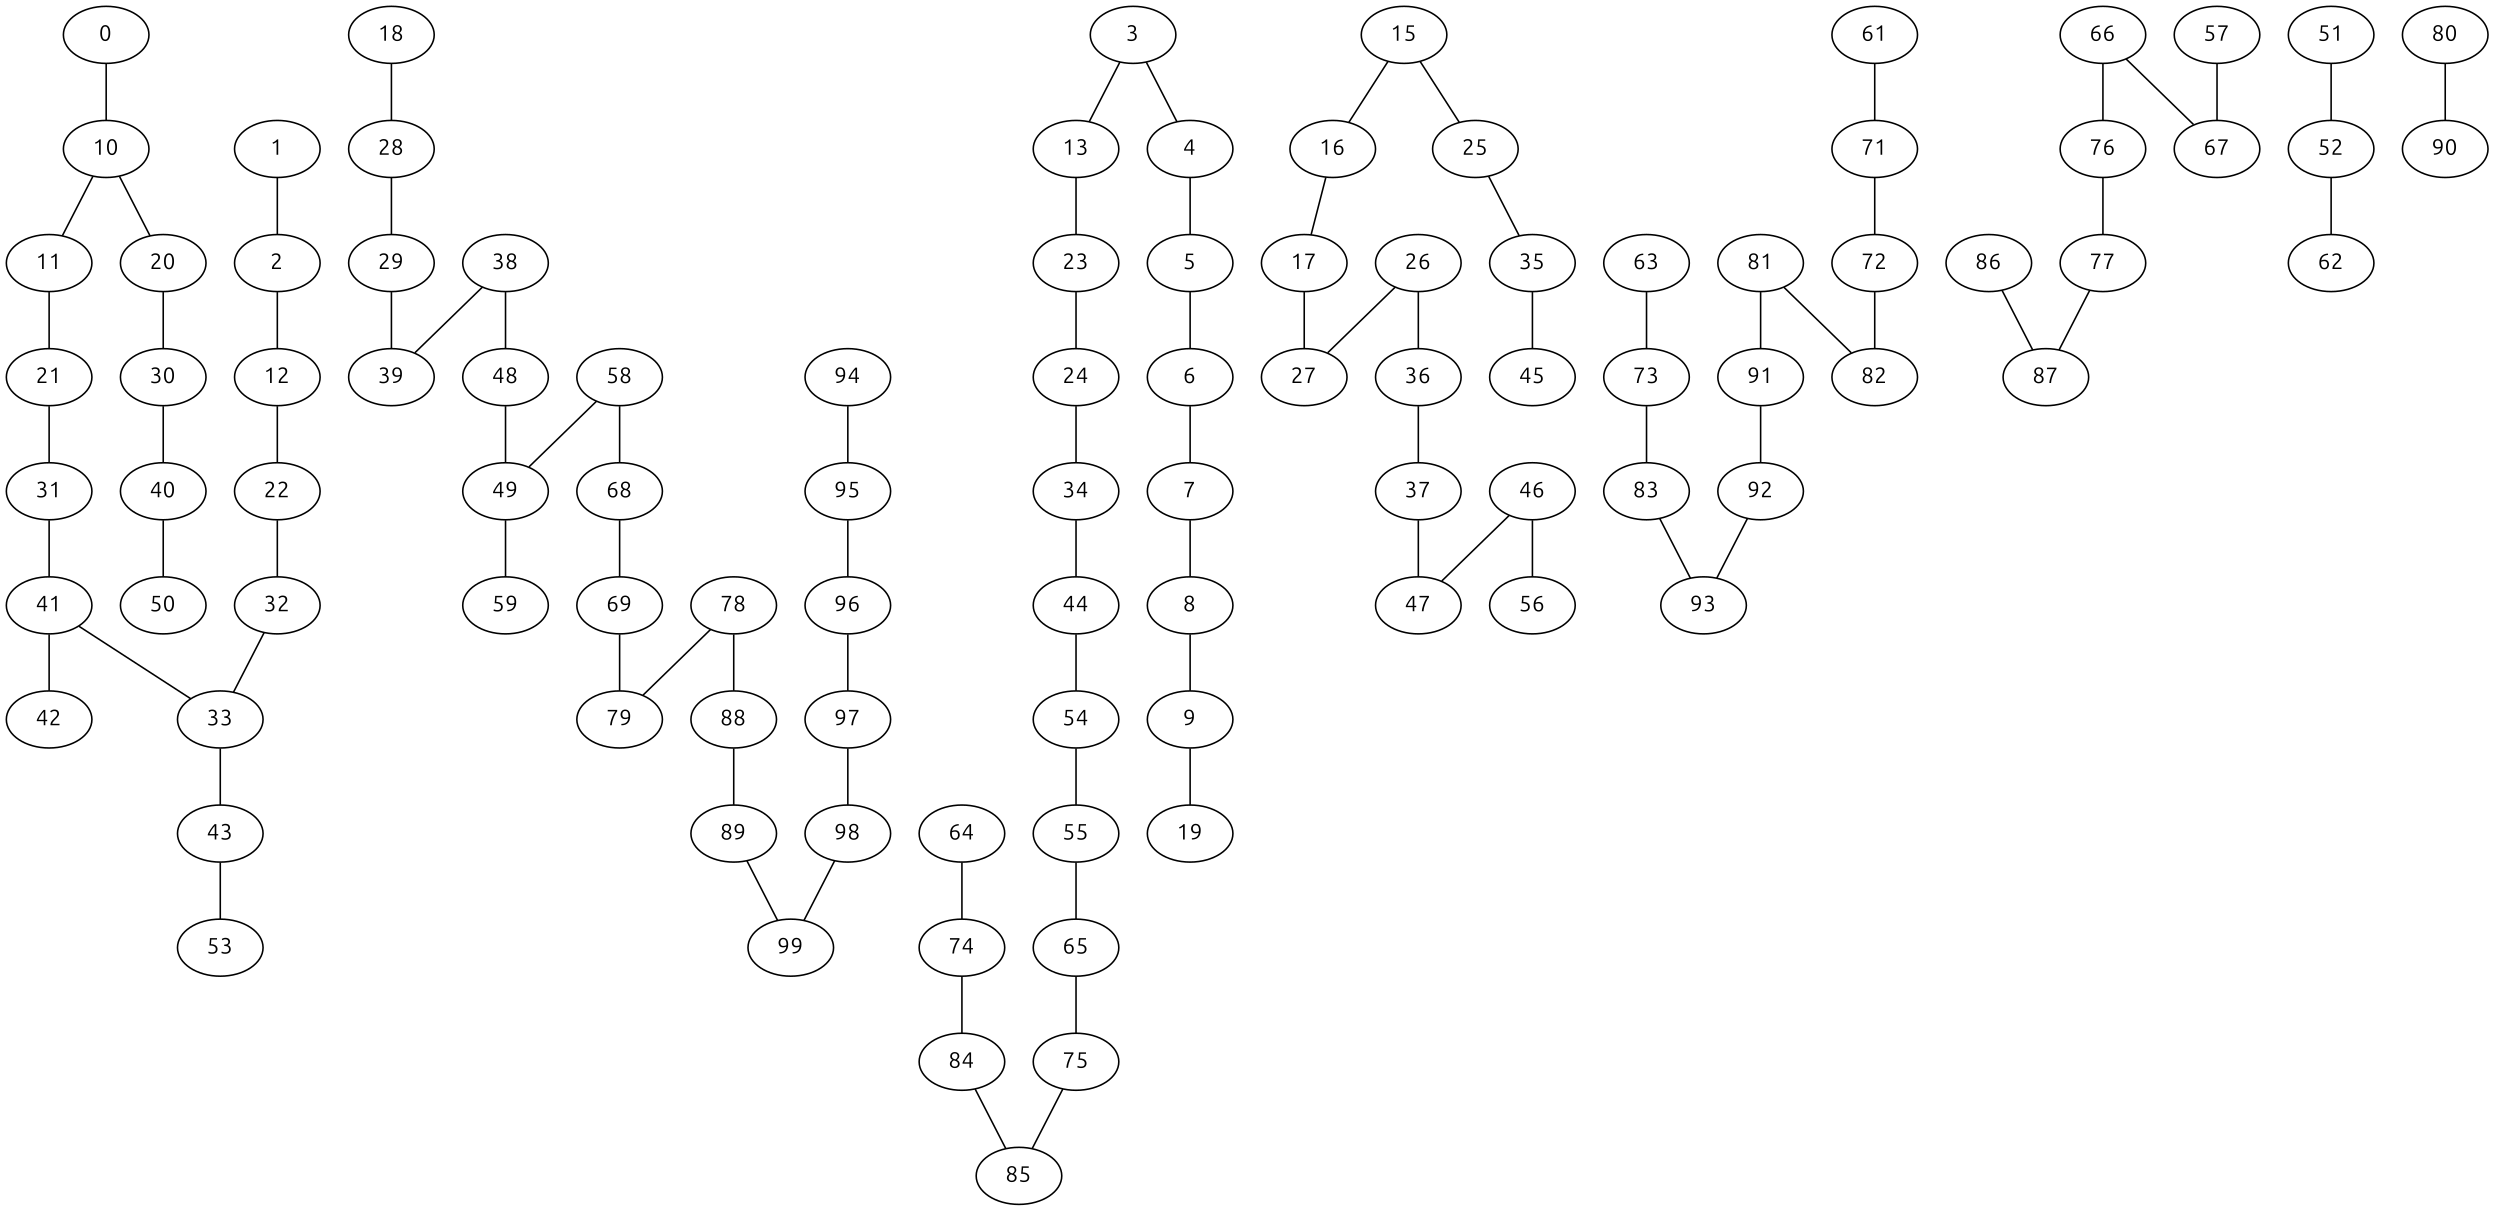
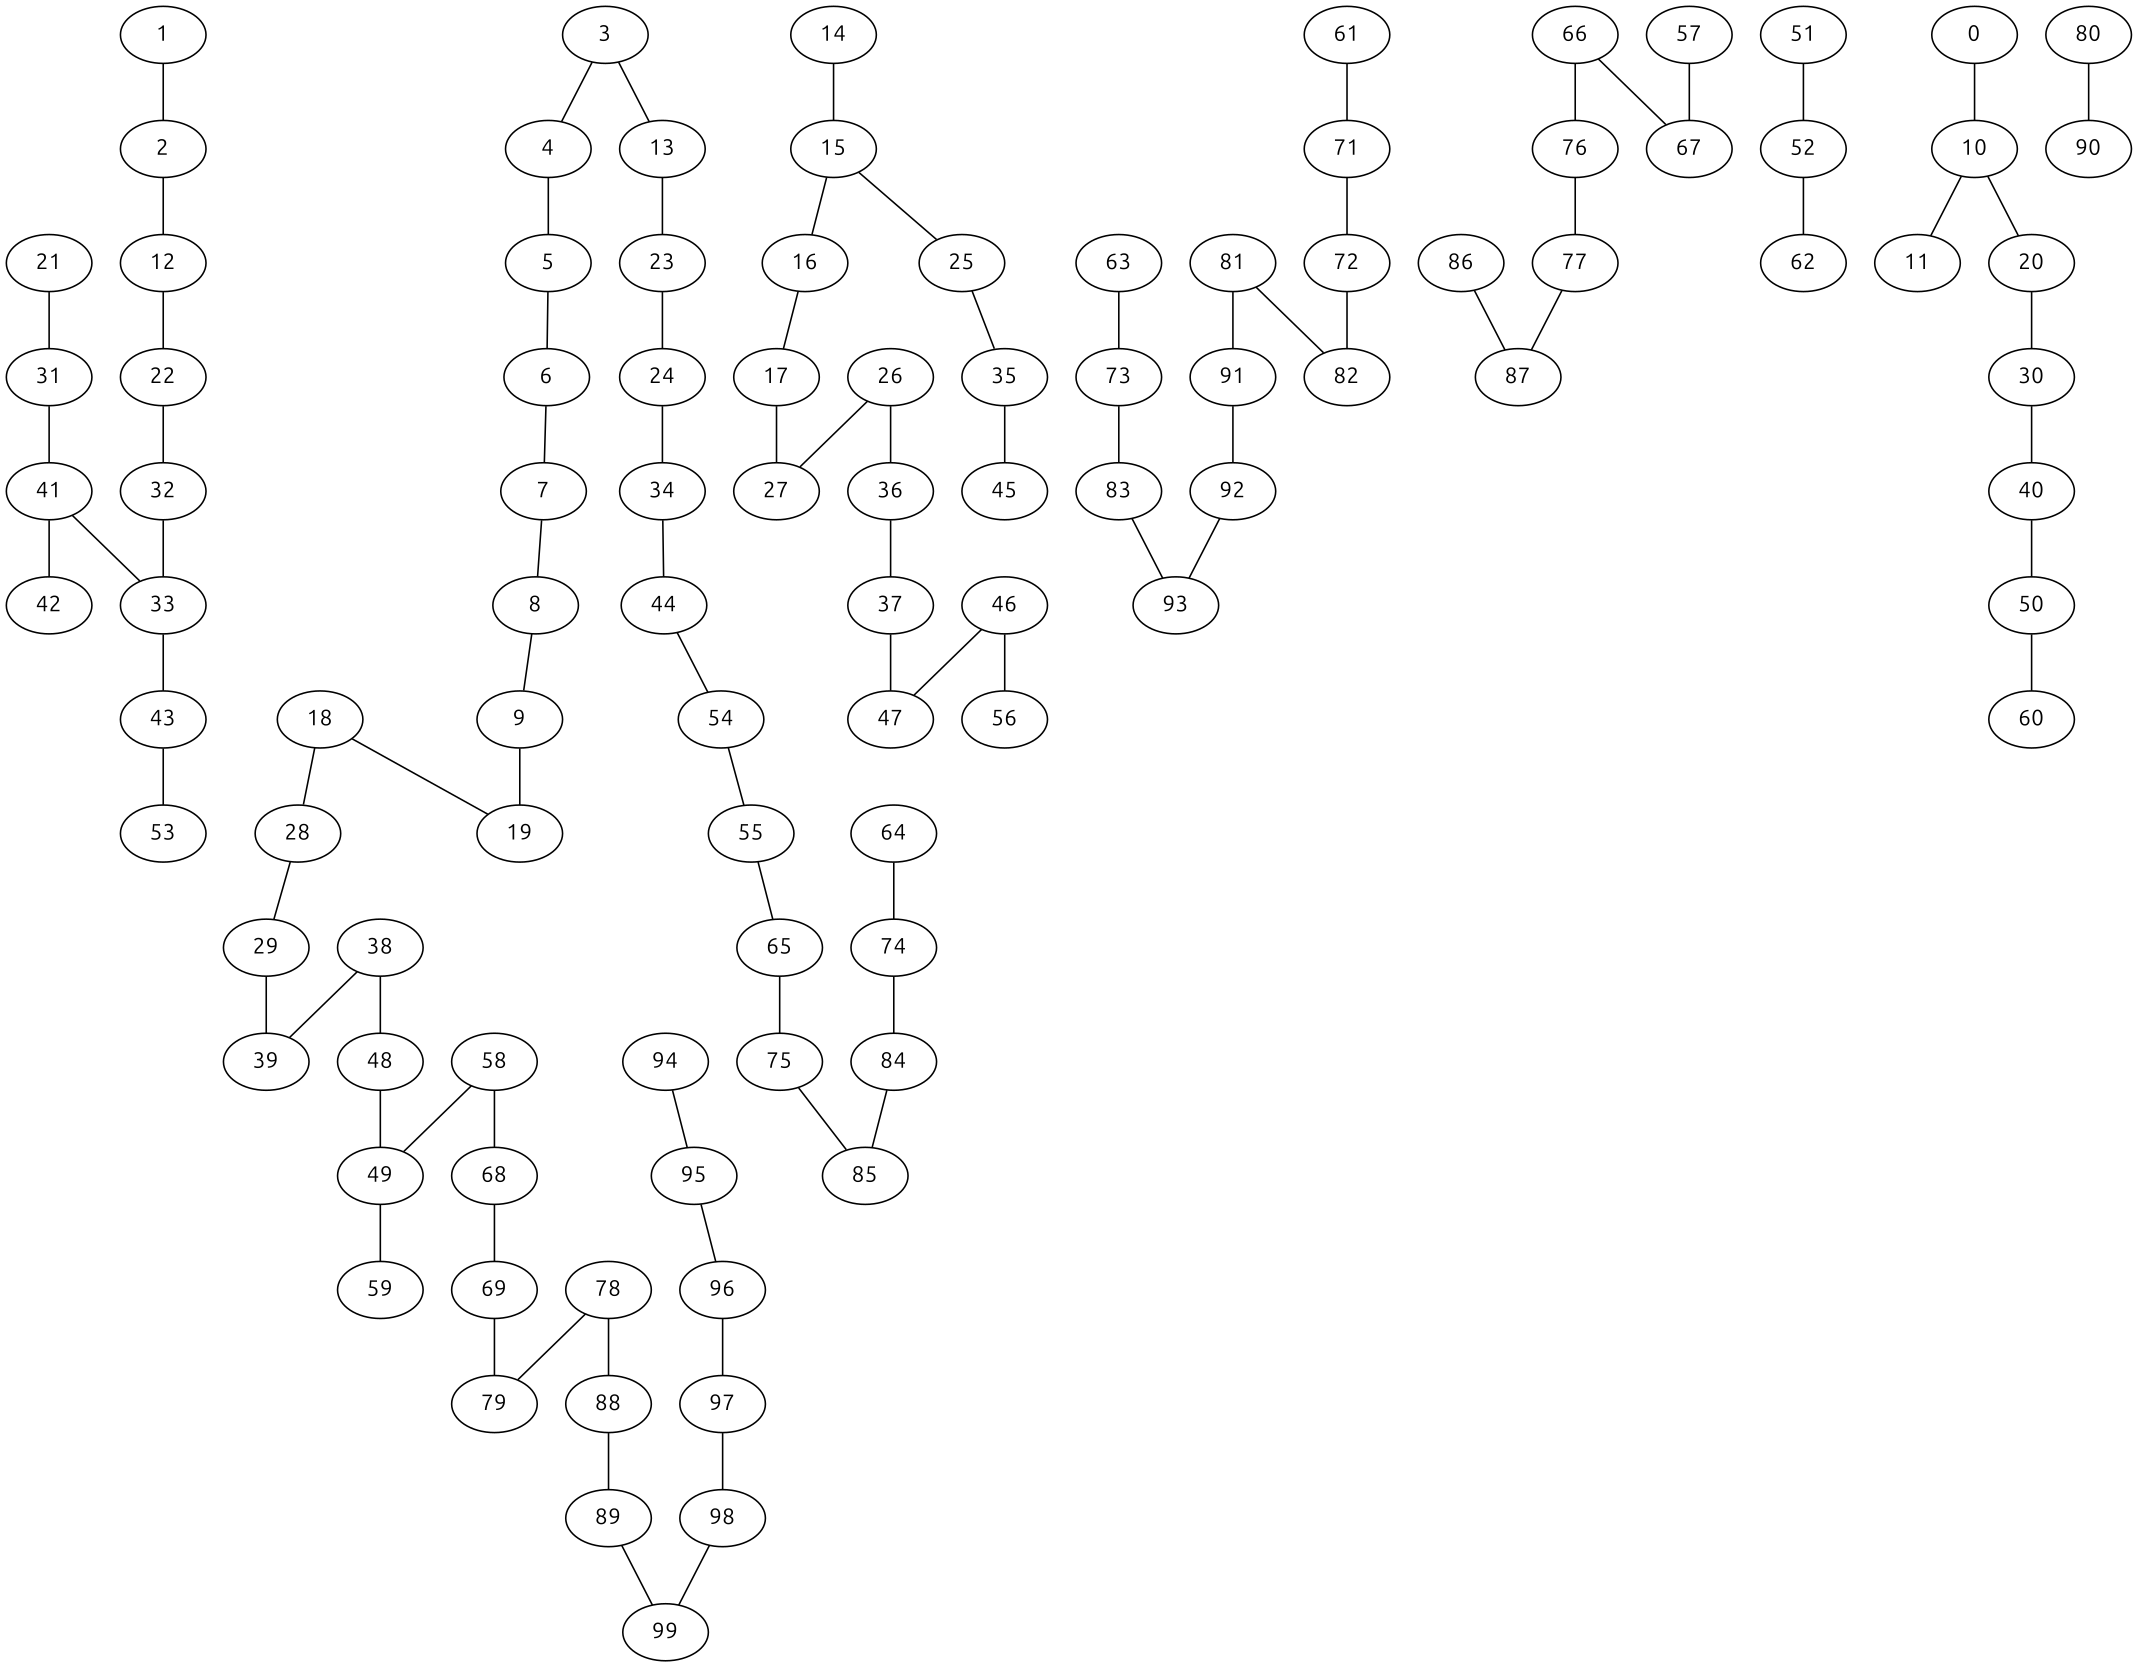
none -> (834, 35)
(49, 320) -> none
none -> (2032, 719)
none -> (420, 777)
